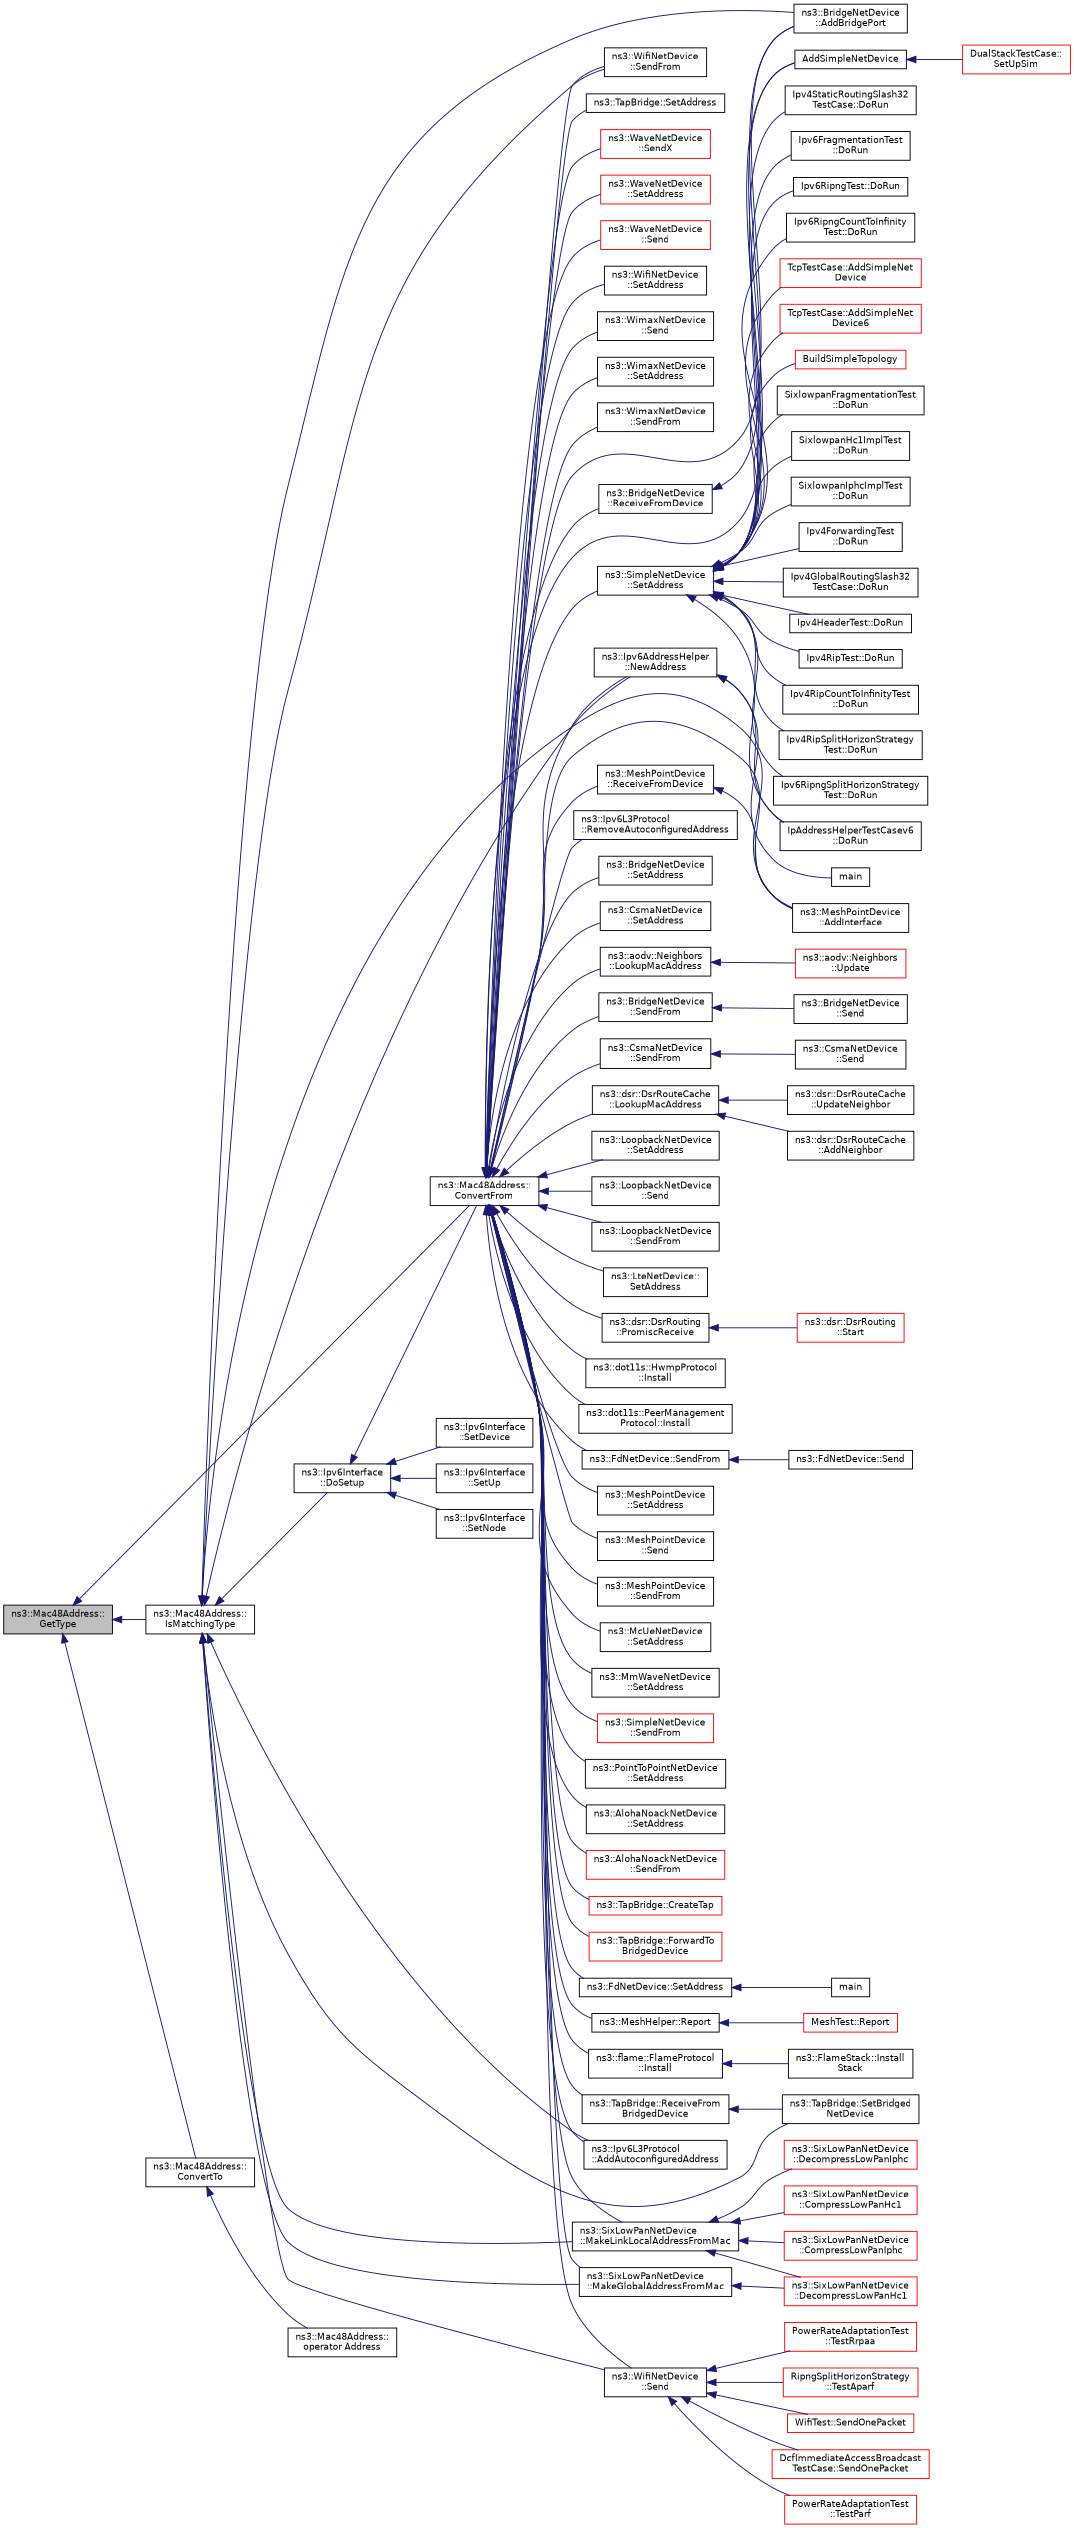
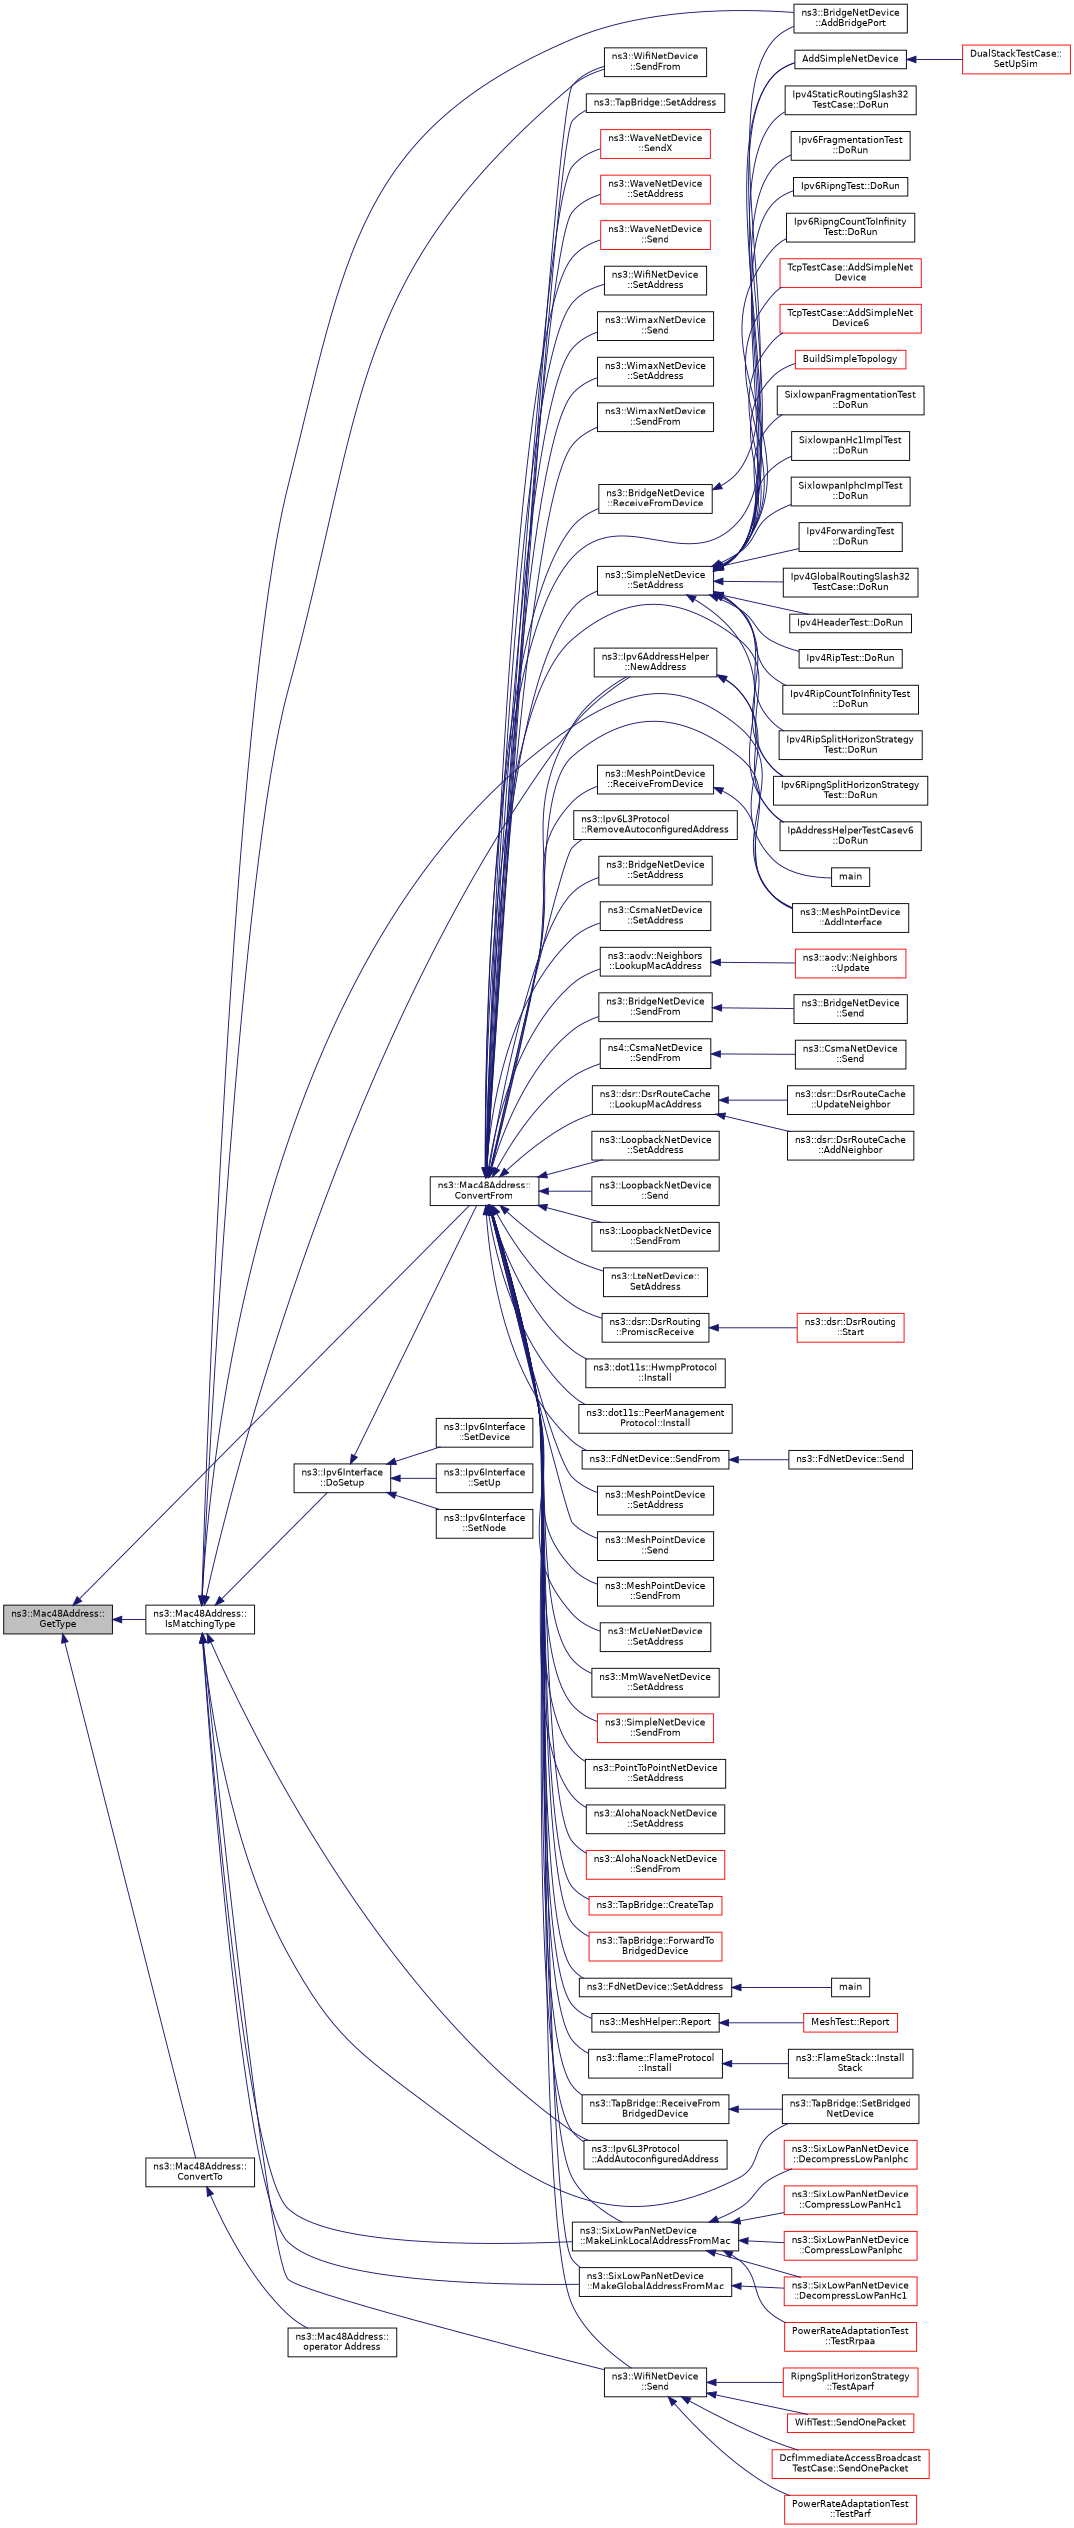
(568, 486) -> (551, 669)
(656, 1054) -> (656, 1054)
(753, 2360) -> (757, 2293)
